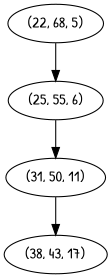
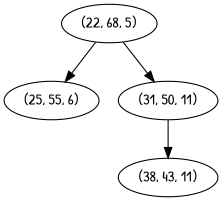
(56, 134) -> (135, 58)
(56, 255) -> (168, 178)
